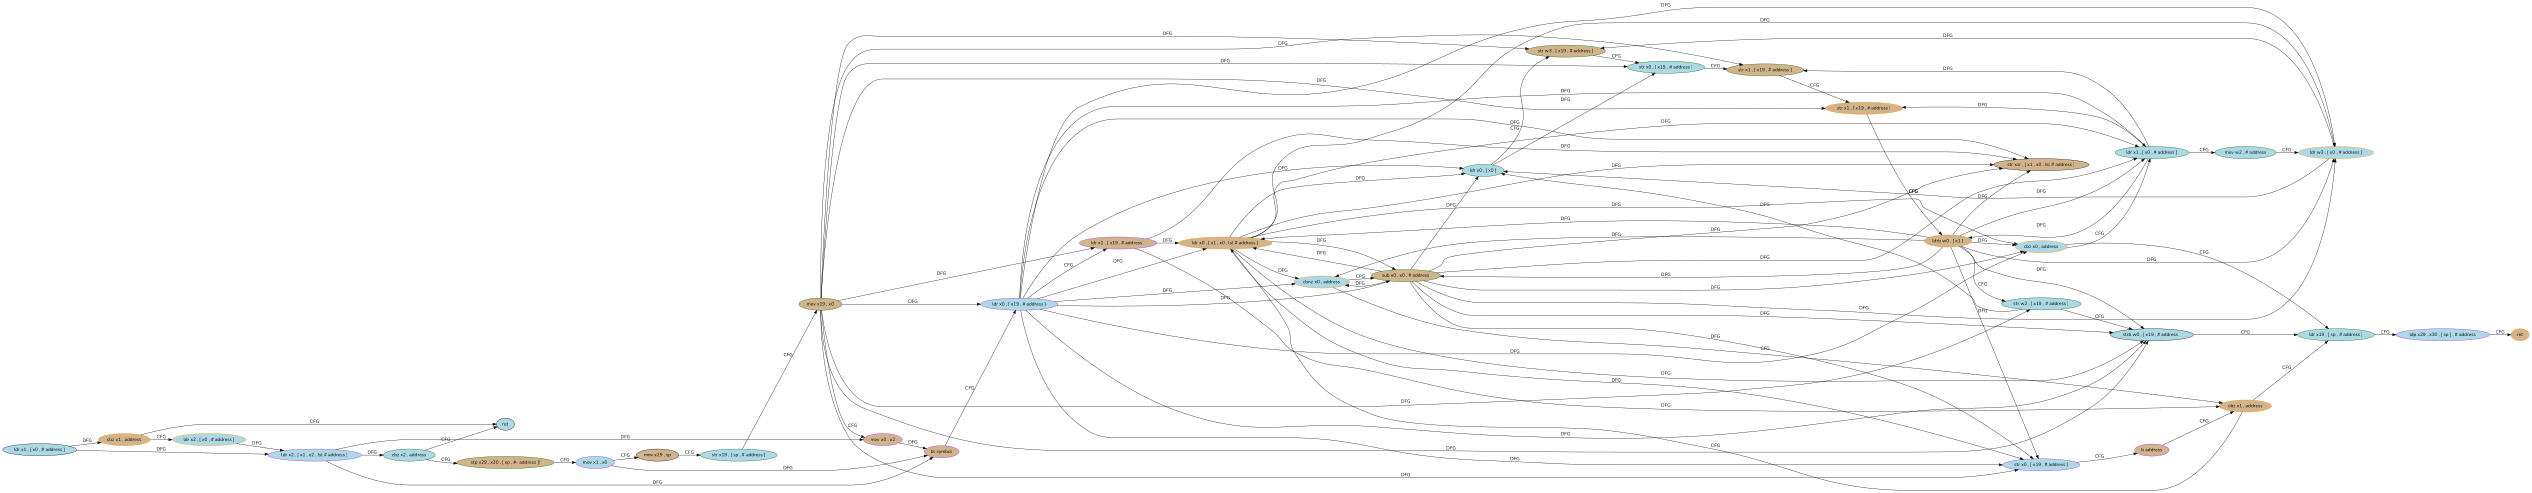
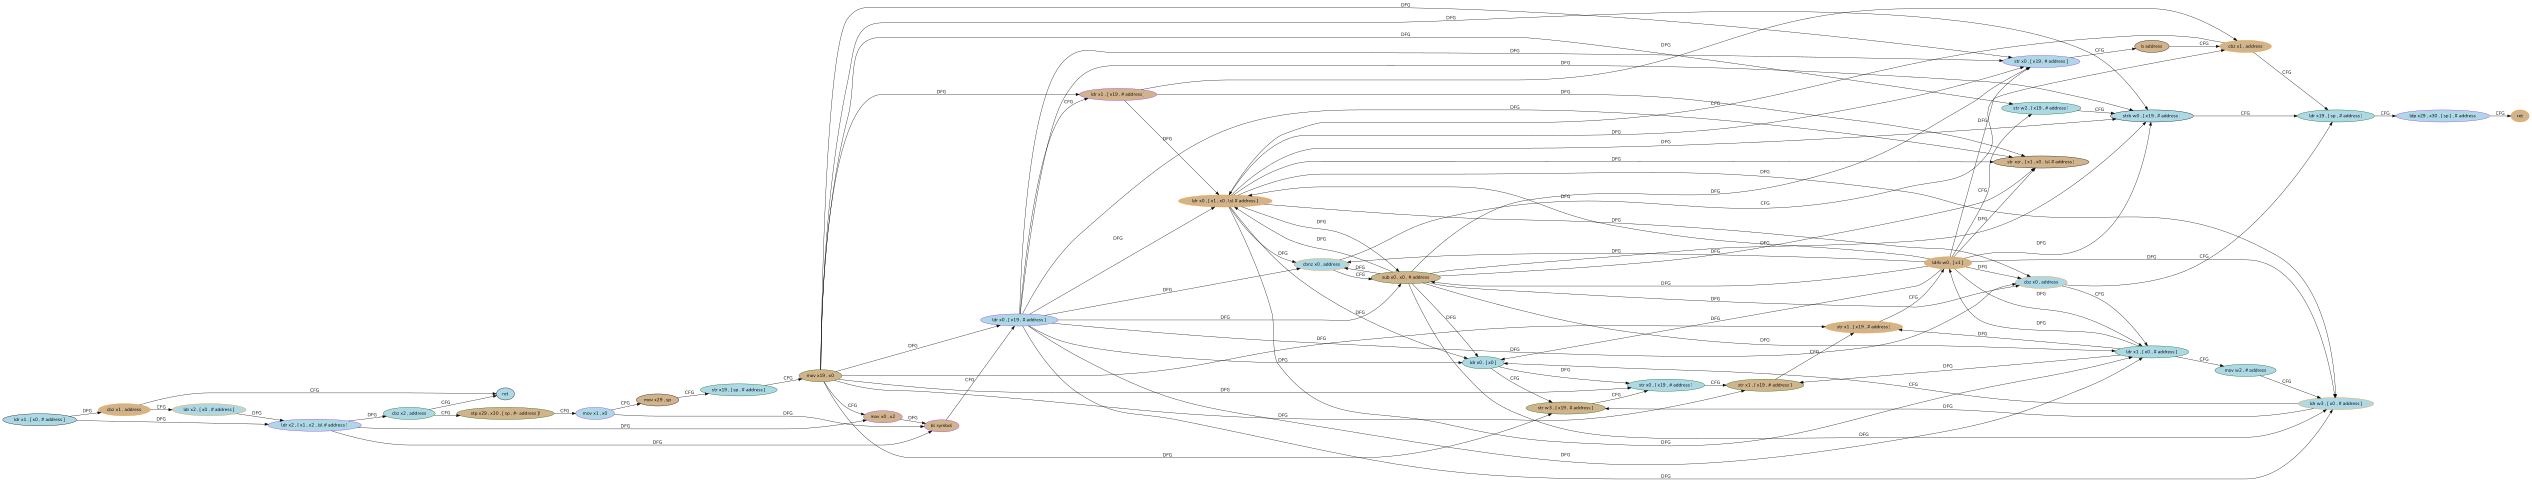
(1773, 218) -> (1726, 320)
(2152, 450) -> (2152, 46)
